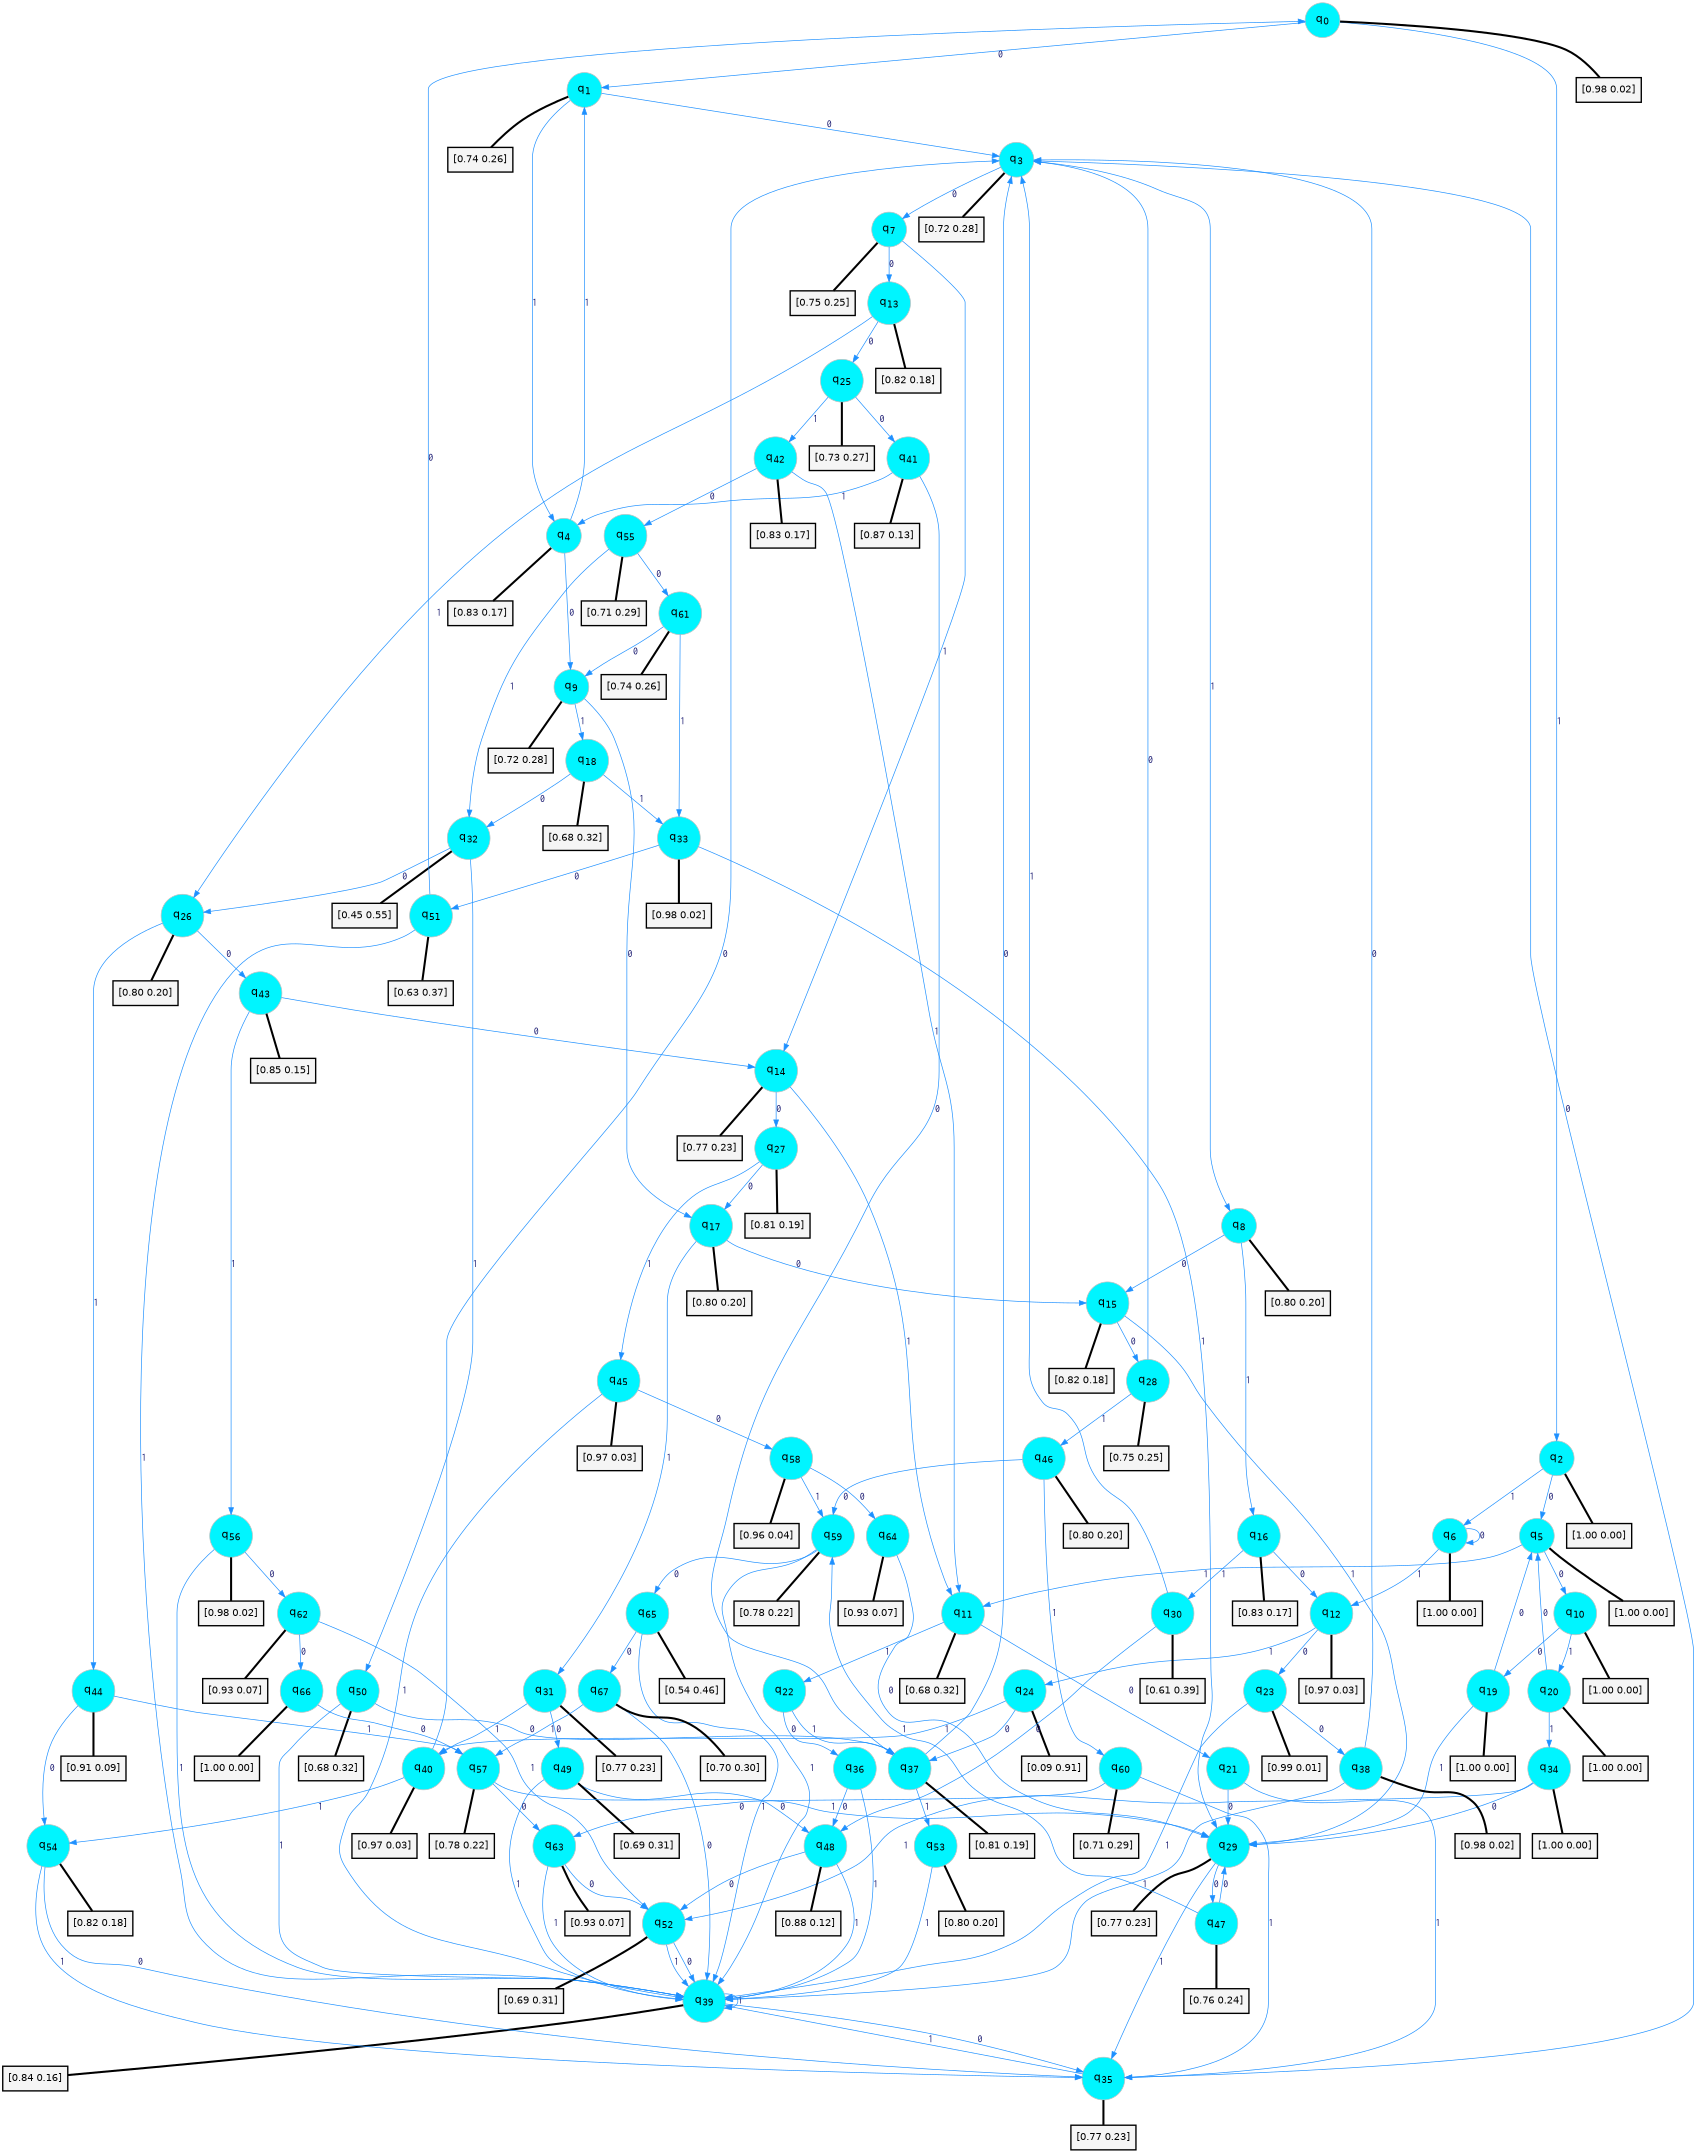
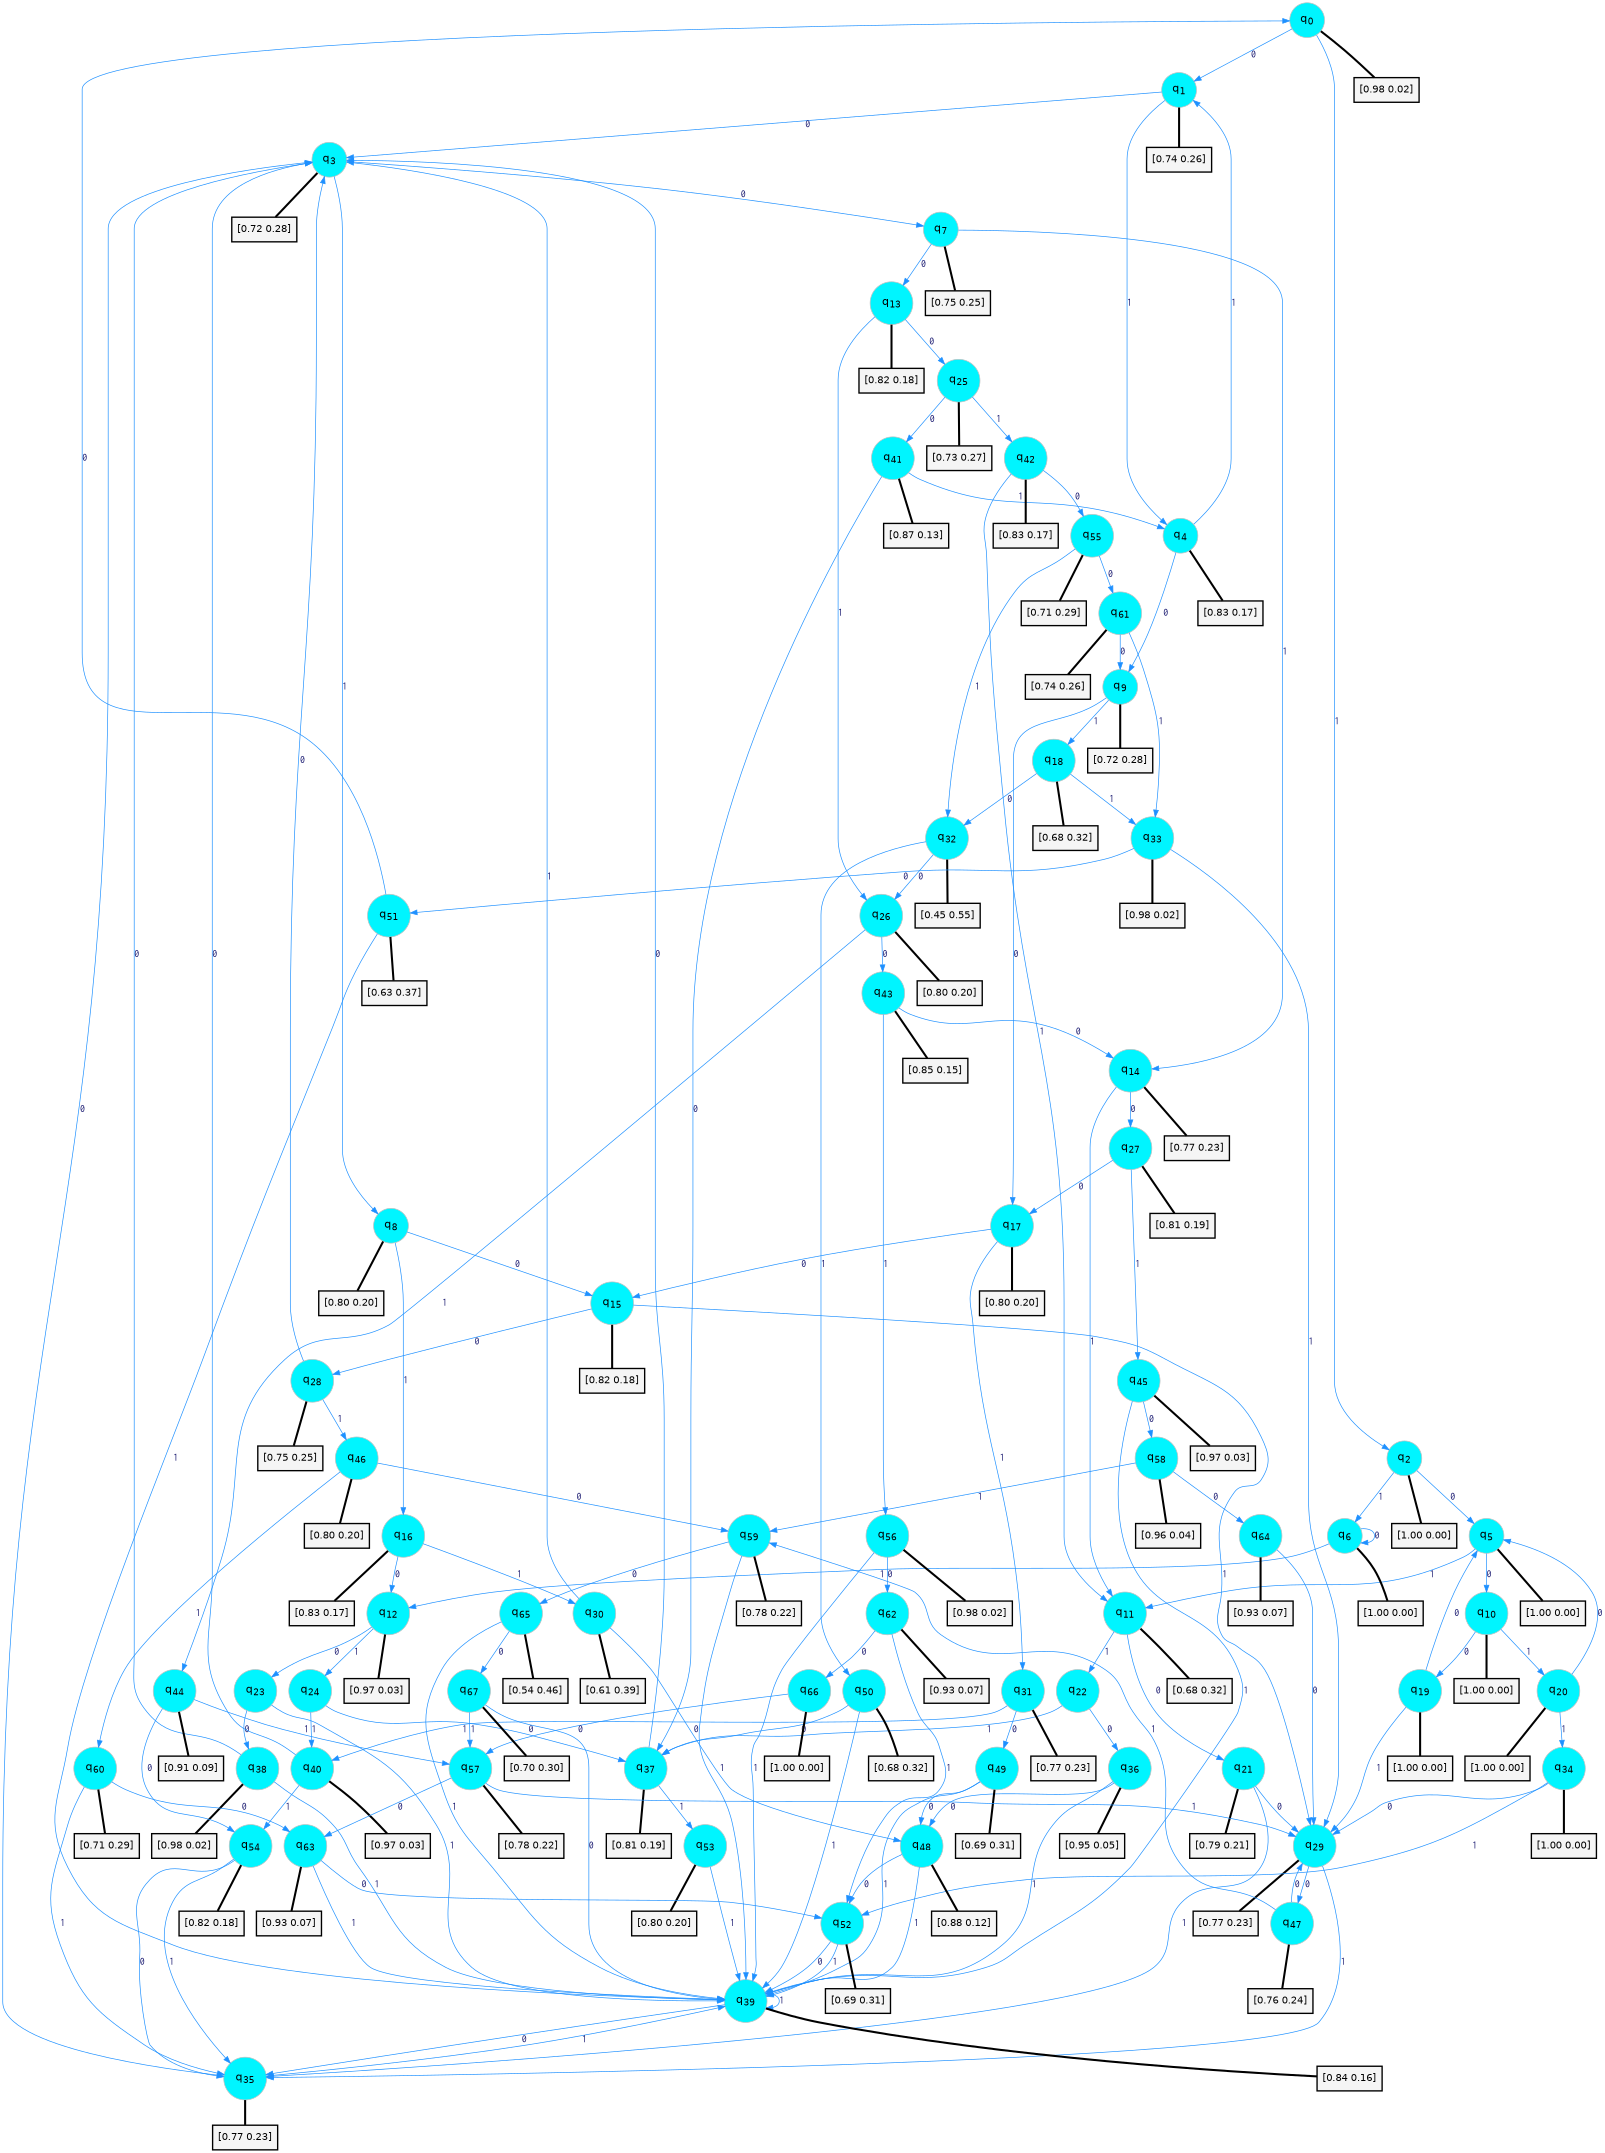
(1054, 1768) -> none
(1294, 1768) -> none
none -> (1092, 1846)
none -> (1222, 1846)
